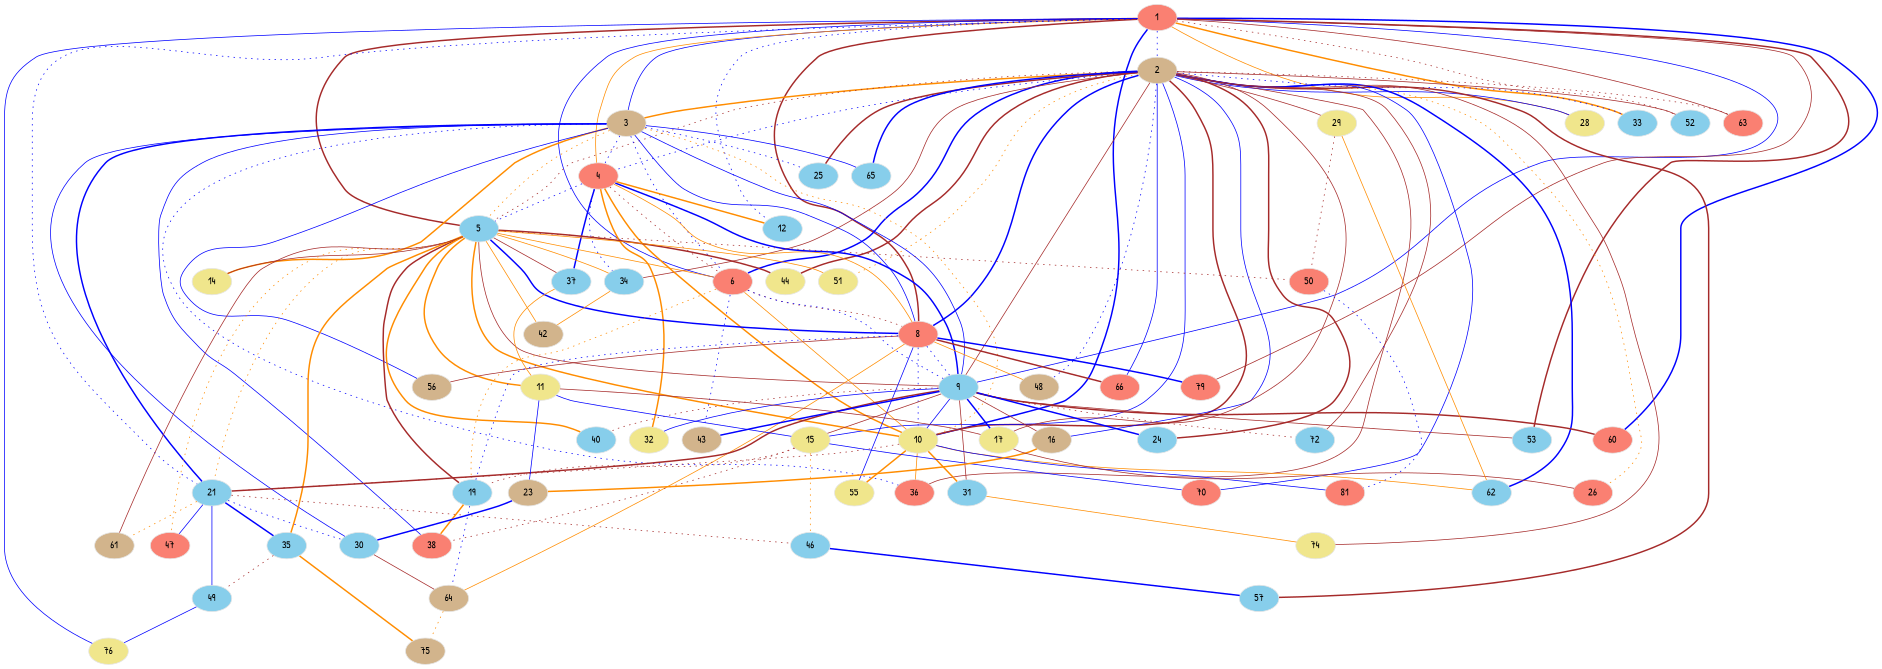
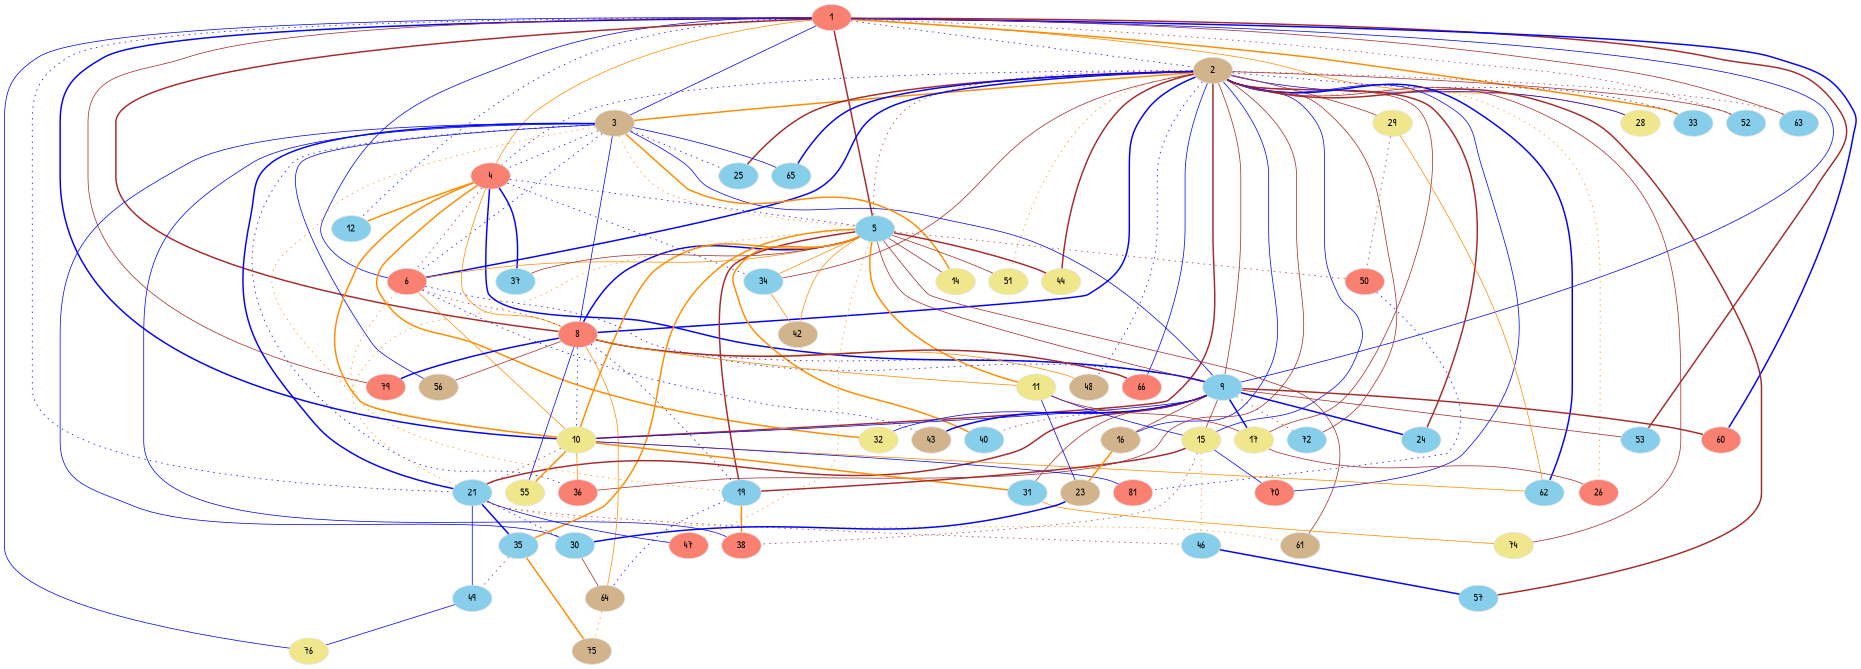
(1743, 123) -> (1799, 123)
(711, 251) -> (945, 254)
(516, 325) -> (879, 375)
(641, 466) -> (900, 483)
